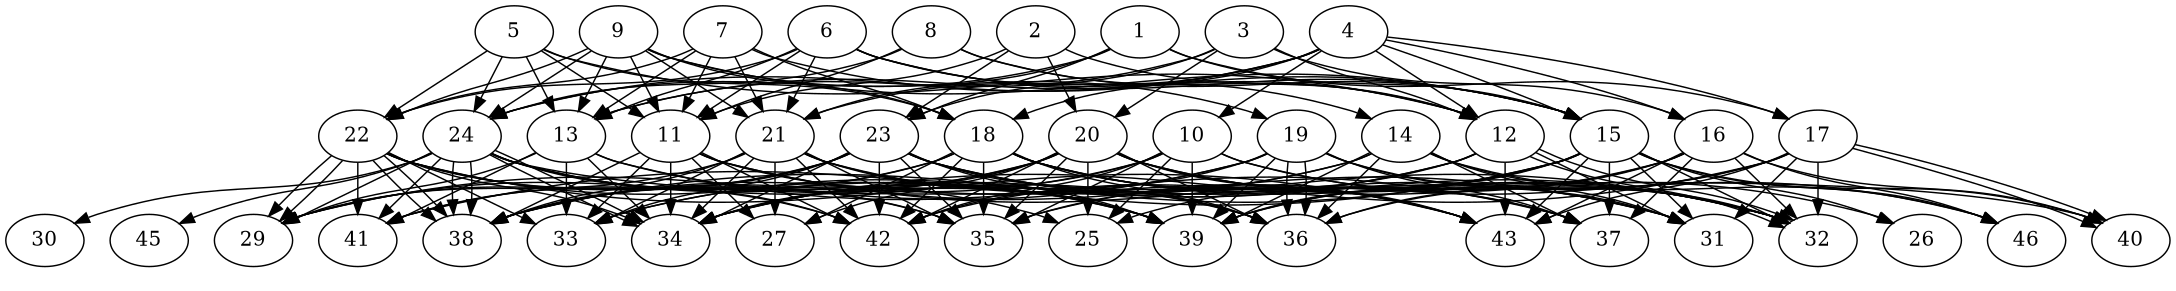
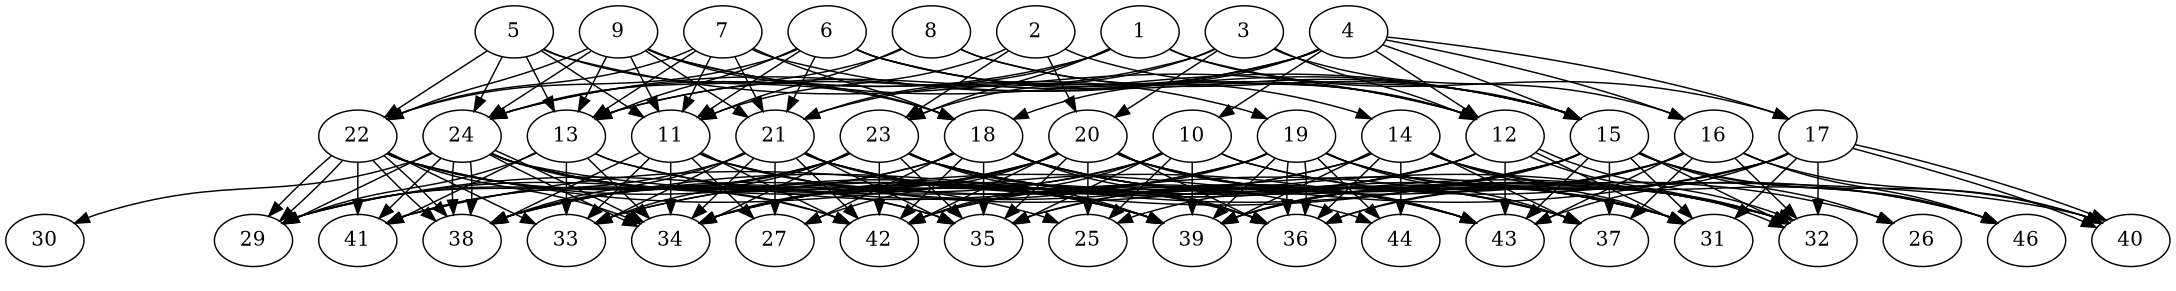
(149, 240) -> none
none -> (1401, 240)
